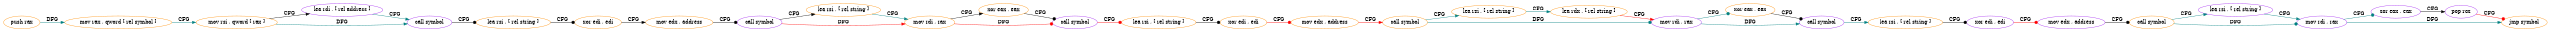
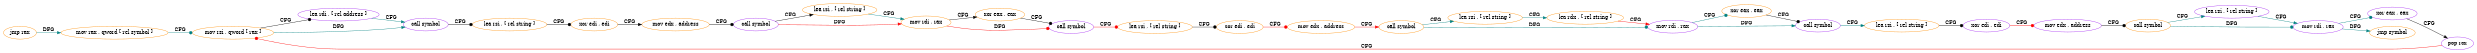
(288, 16) -> (284, 24)
(2489, 16) -> (1350, 49)
(22, 22) -> (20, 33)
(182, 22) -> (179, 33)
